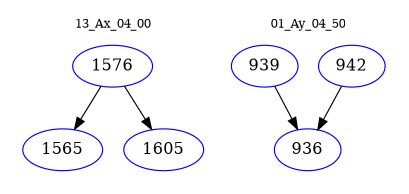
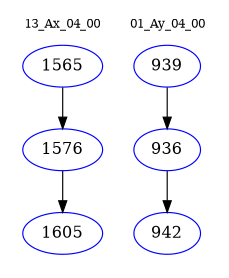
(308, 25) -> (168, 25)
(91, 103) -> (63, 102)
(333, 103) -> (167, 186)
